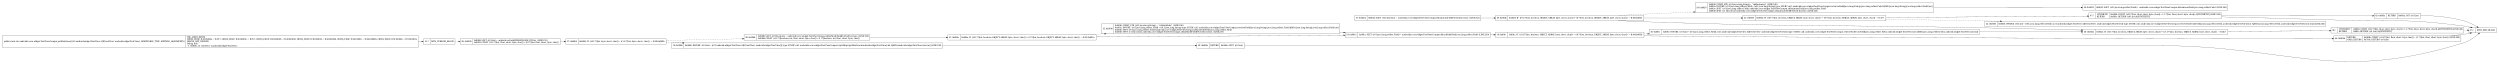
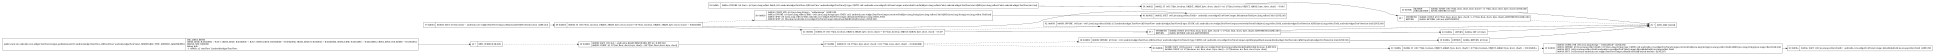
(1850, 26) -> (945, 27)
(1570, 35) -> none
(1220, 36) -> none
(1232, 46) -> (1476, 40)
